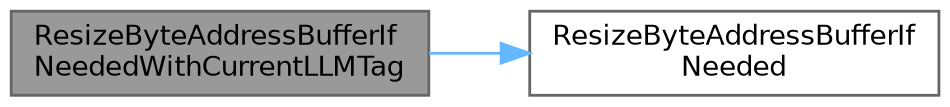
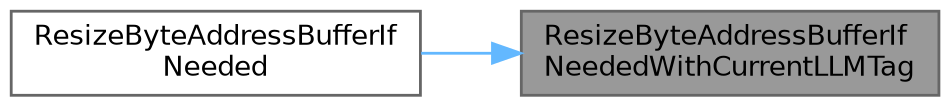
(465, 53) -> (457, 53)
